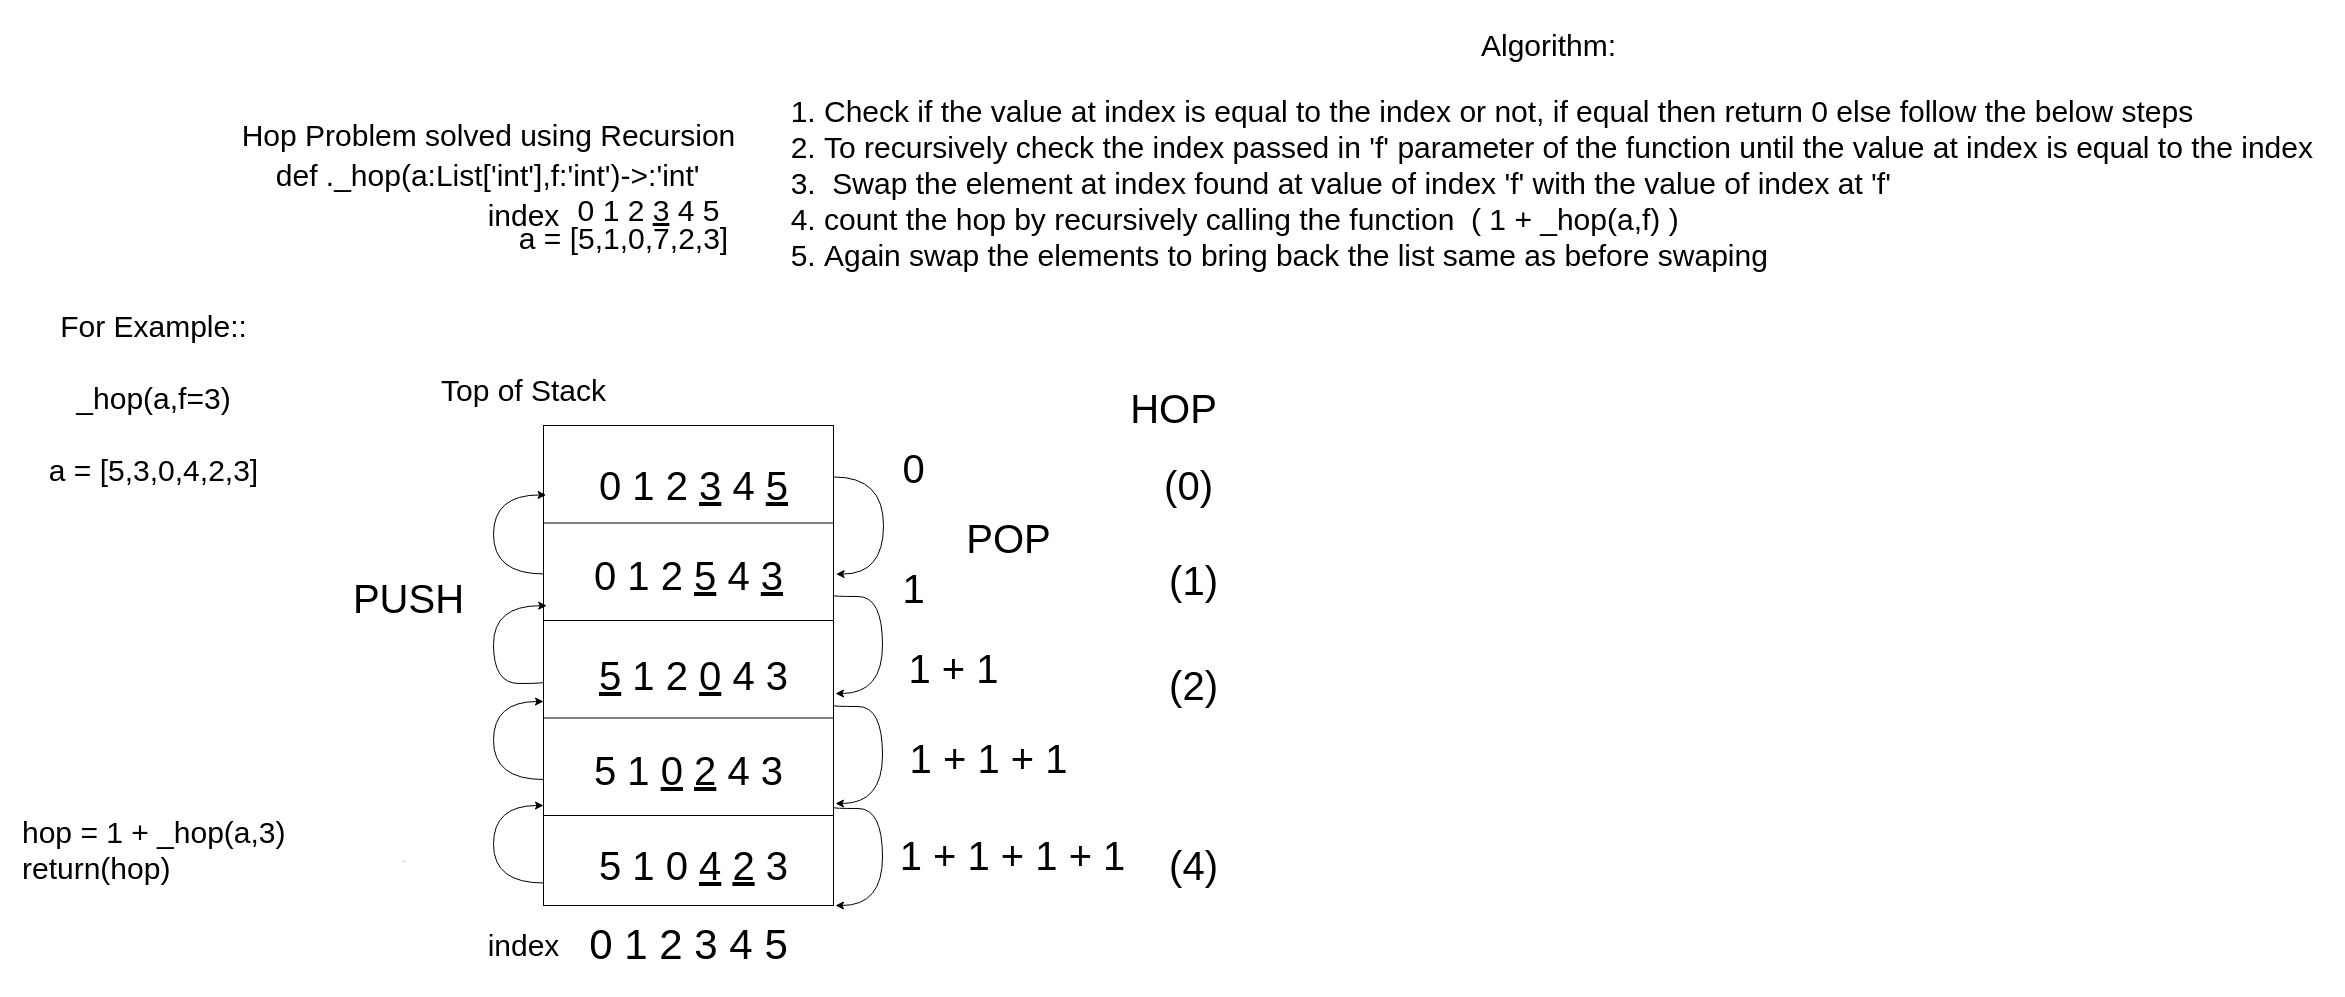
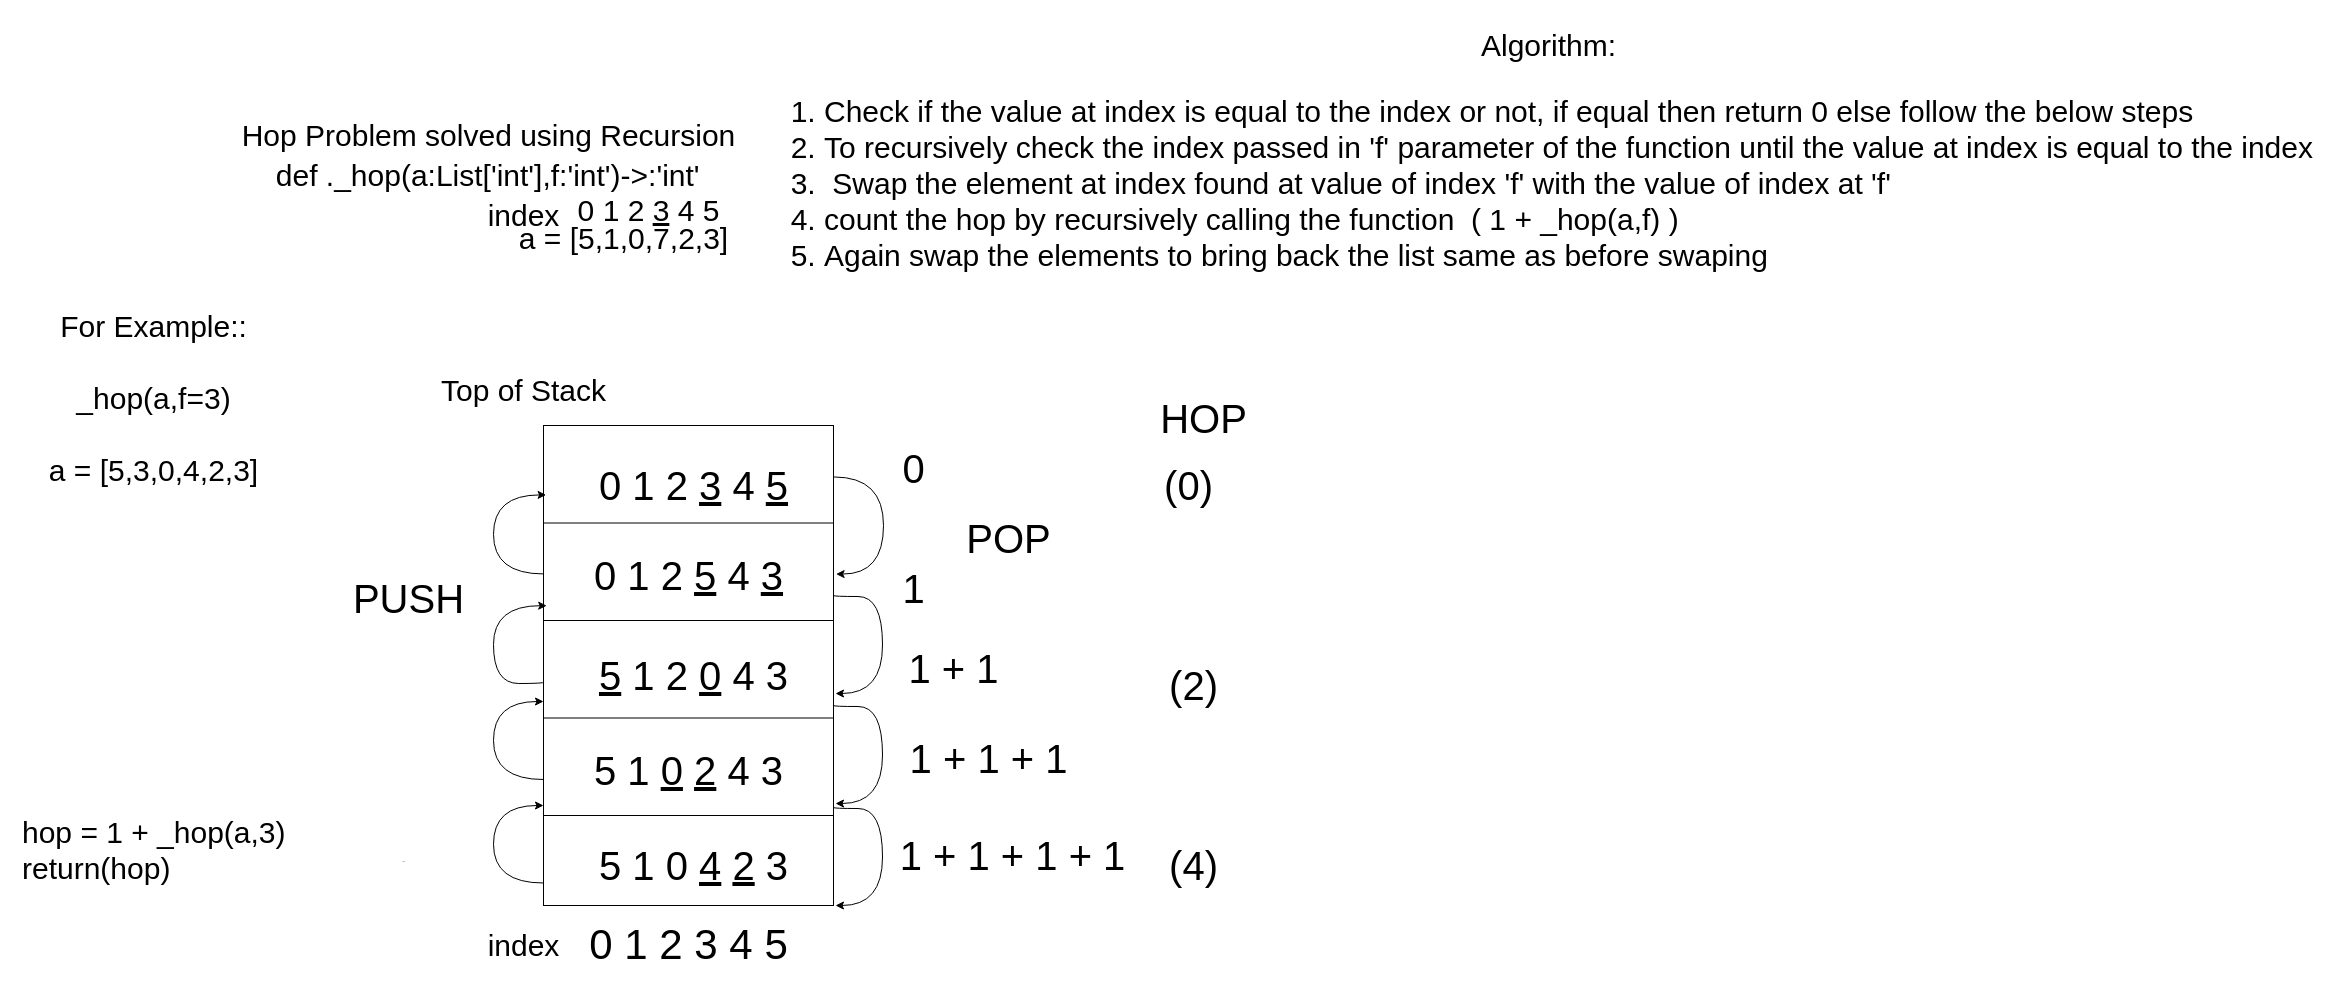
(1174, 409) -> (1204, 419)
(1194, 581) -> none
